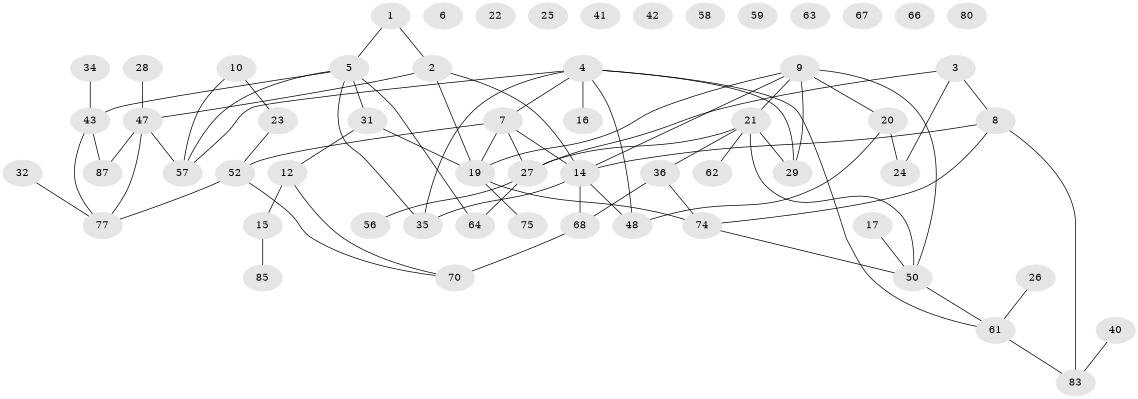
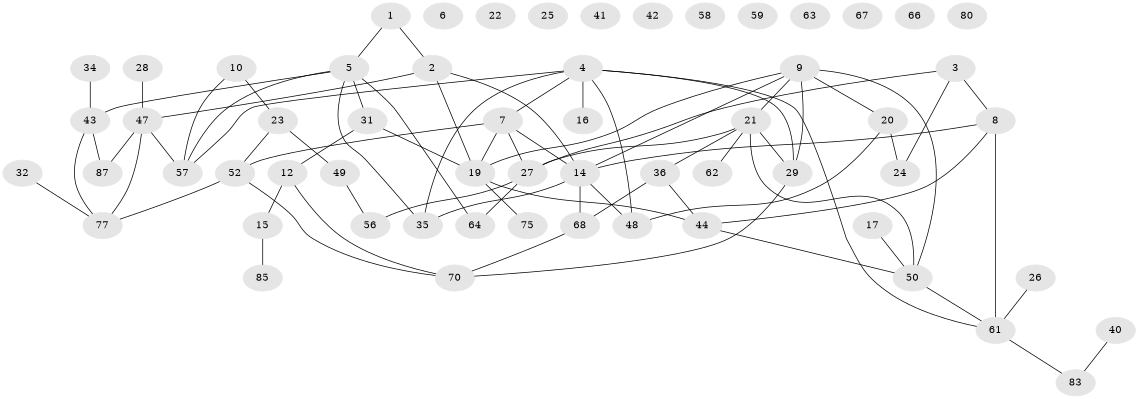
none -> (340, 173)
(702, 226) -> (702, 226)
(1076, 238) -> (996, 226)
none -> (642, 260)
